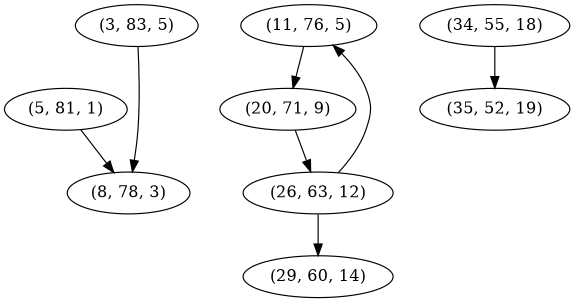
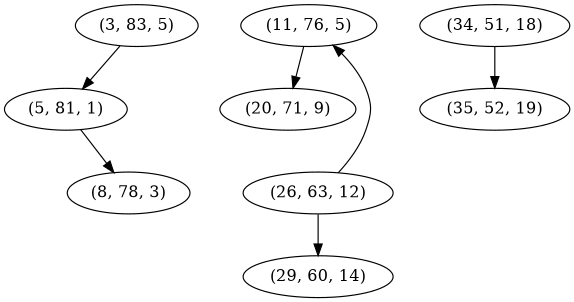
(495, 26) -> (495, 26)
(139, 104) -> (105, 63)
(301, 145) -> none
